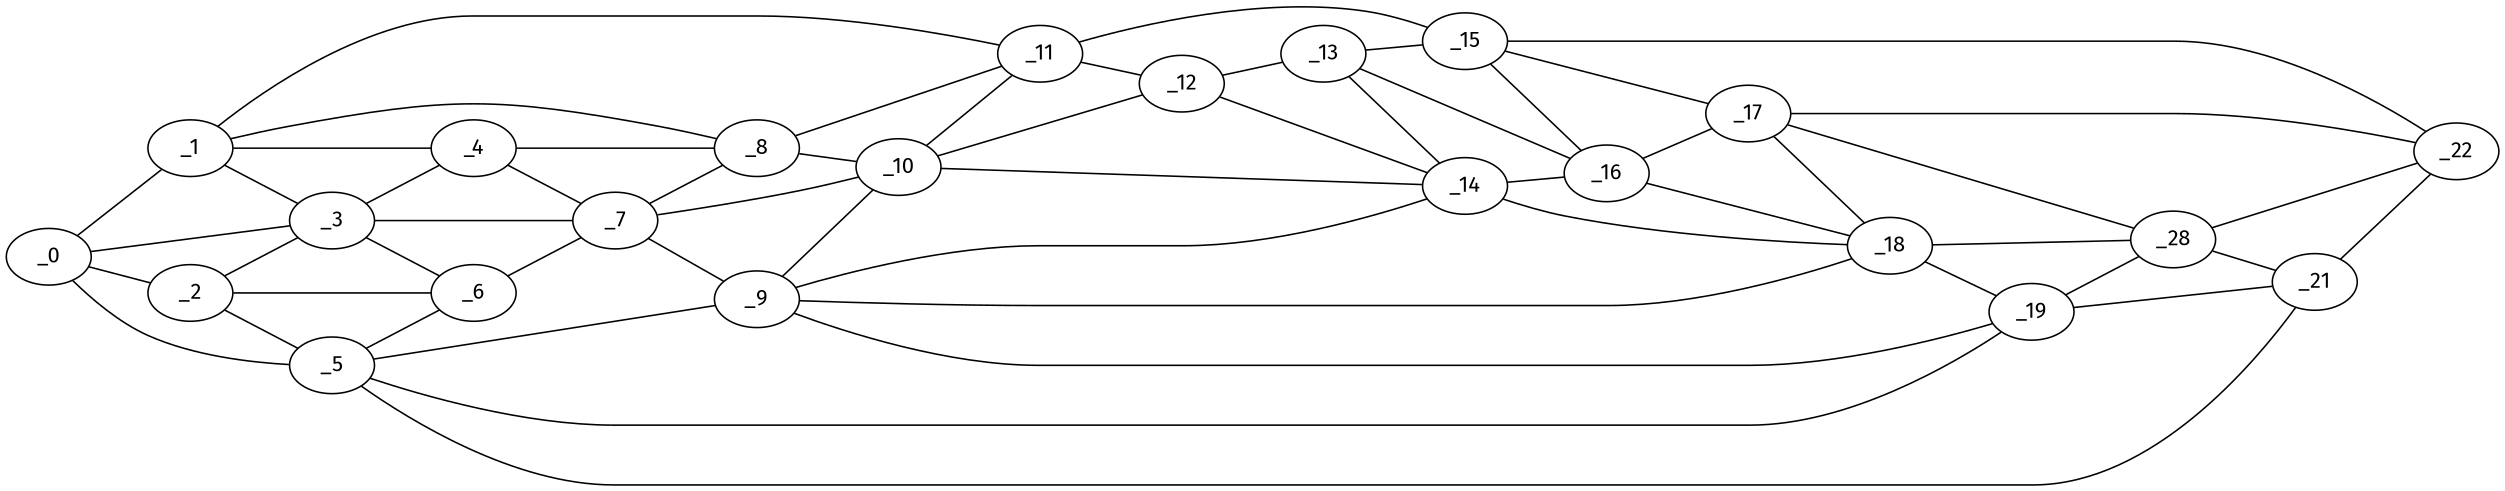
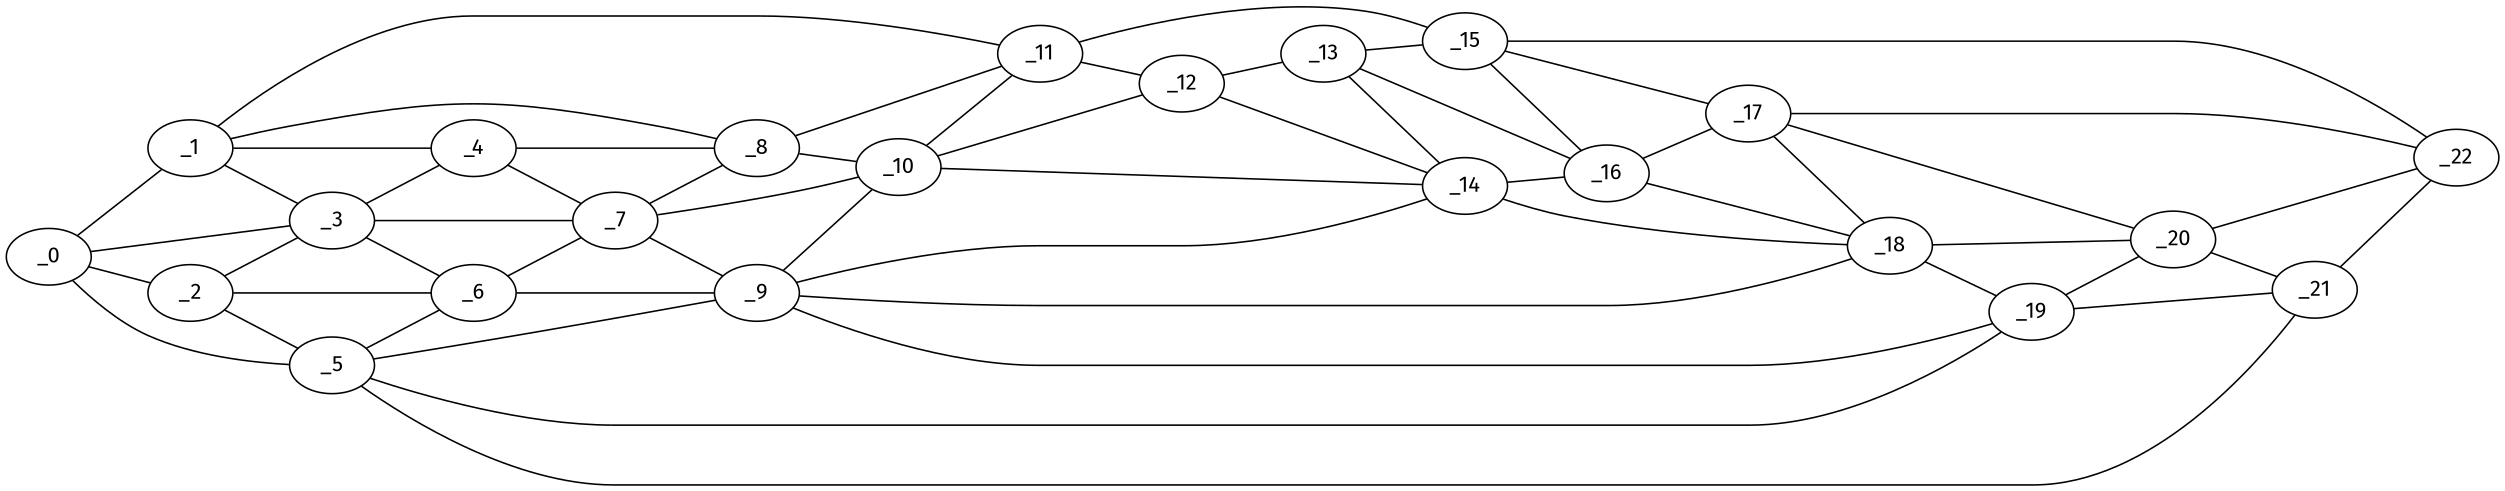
(2173, 239) -> (2173, 239)
none -> (615, 293)
